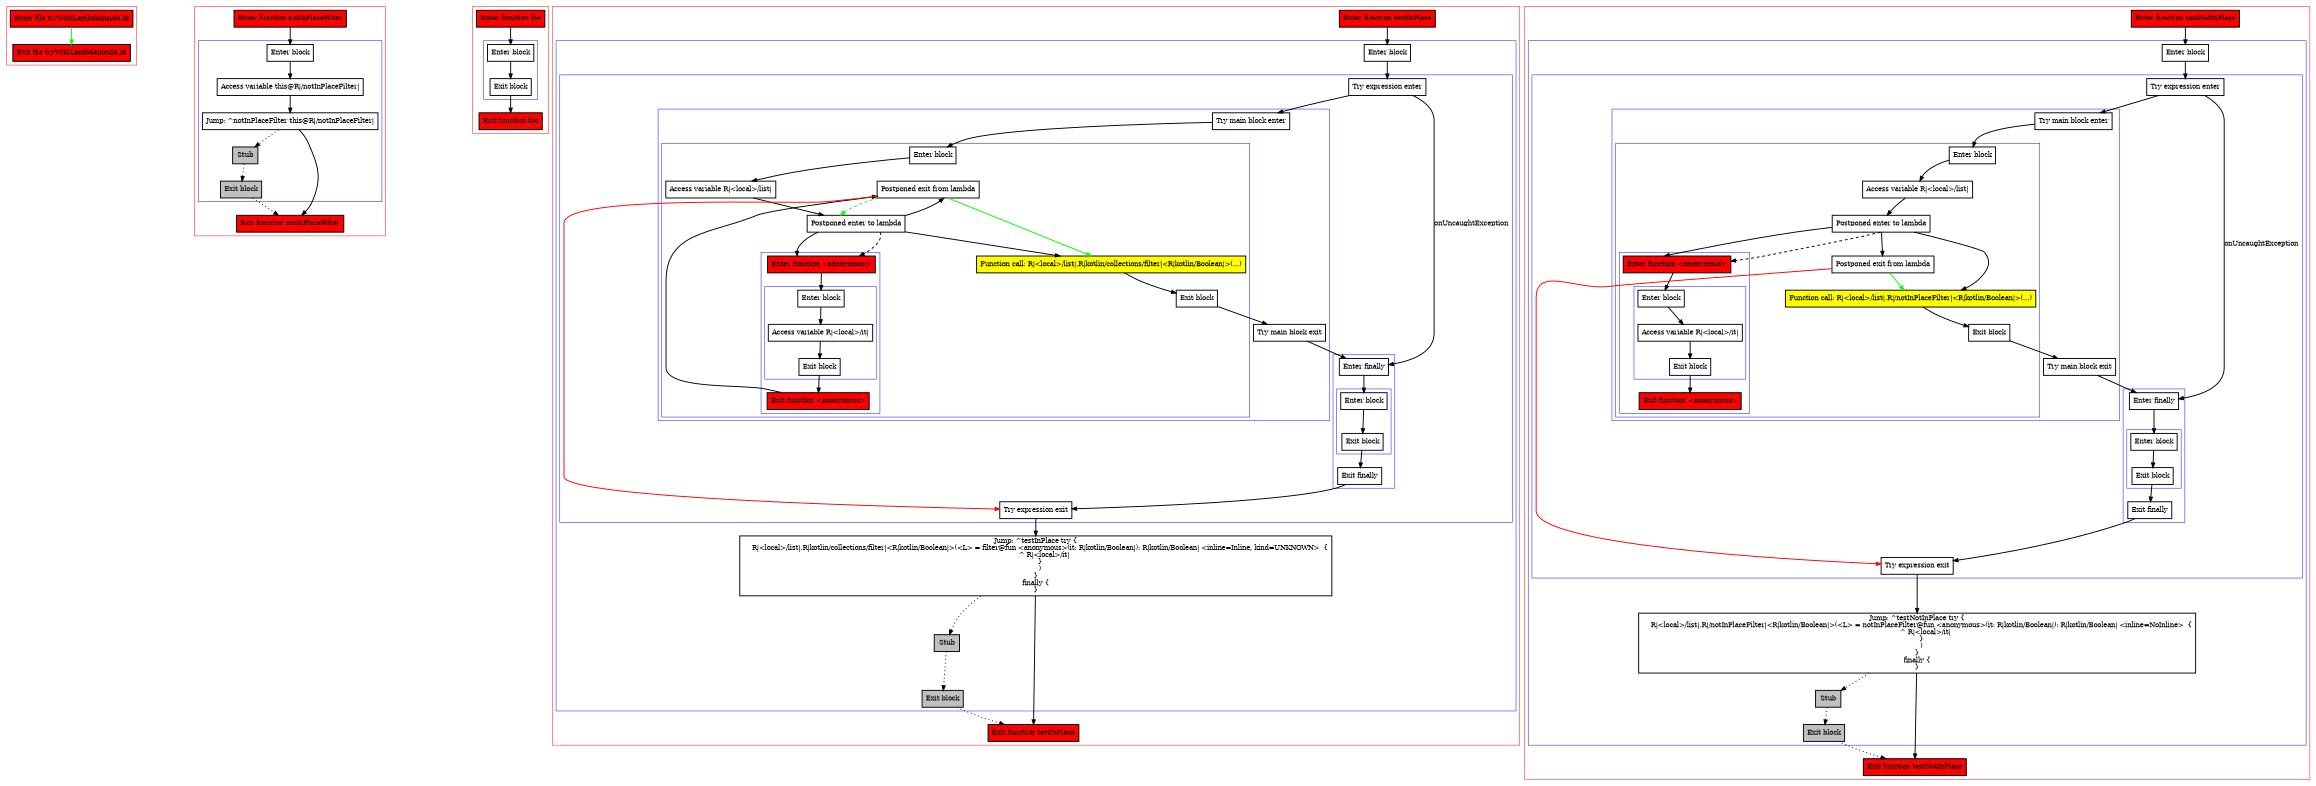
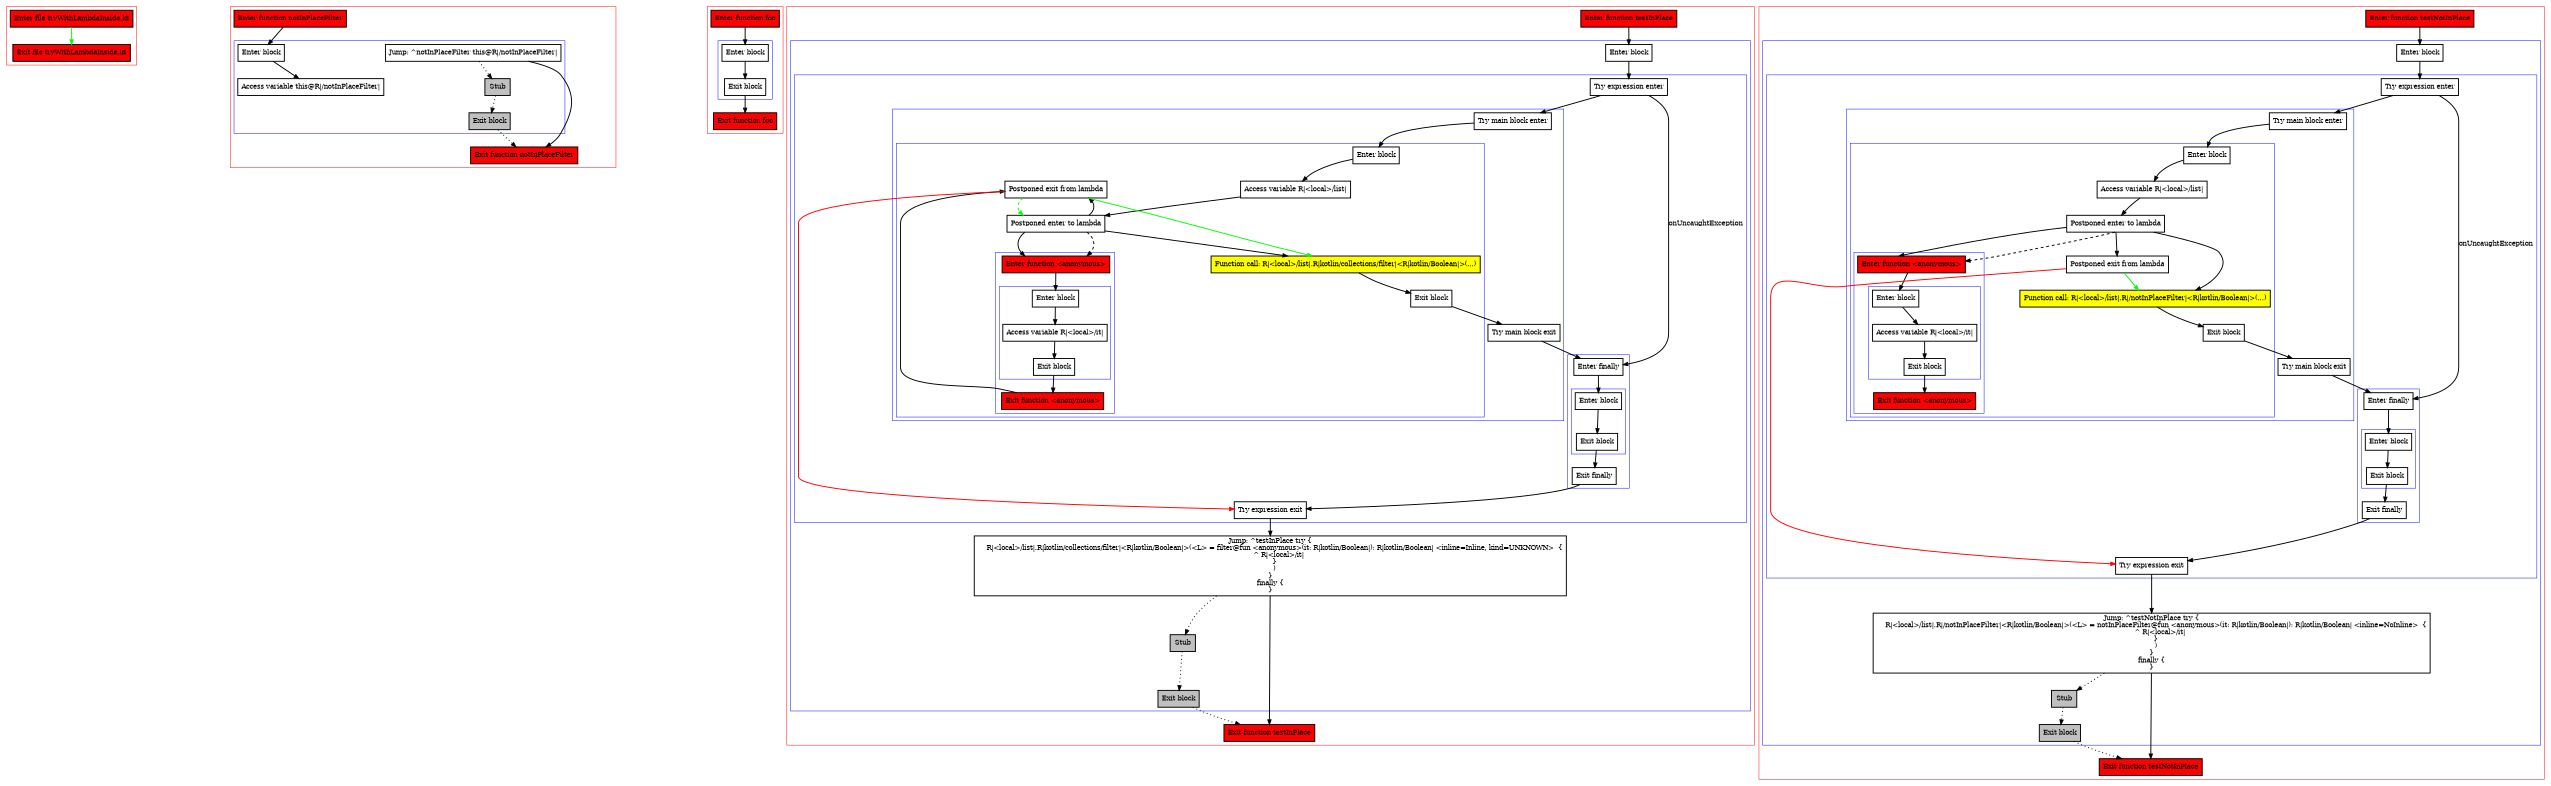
(290, 102) -> none
